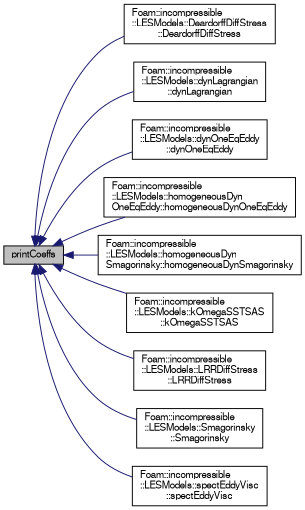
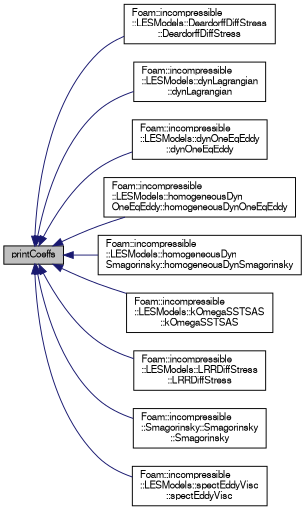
(200, 428) -> (200, 428)
